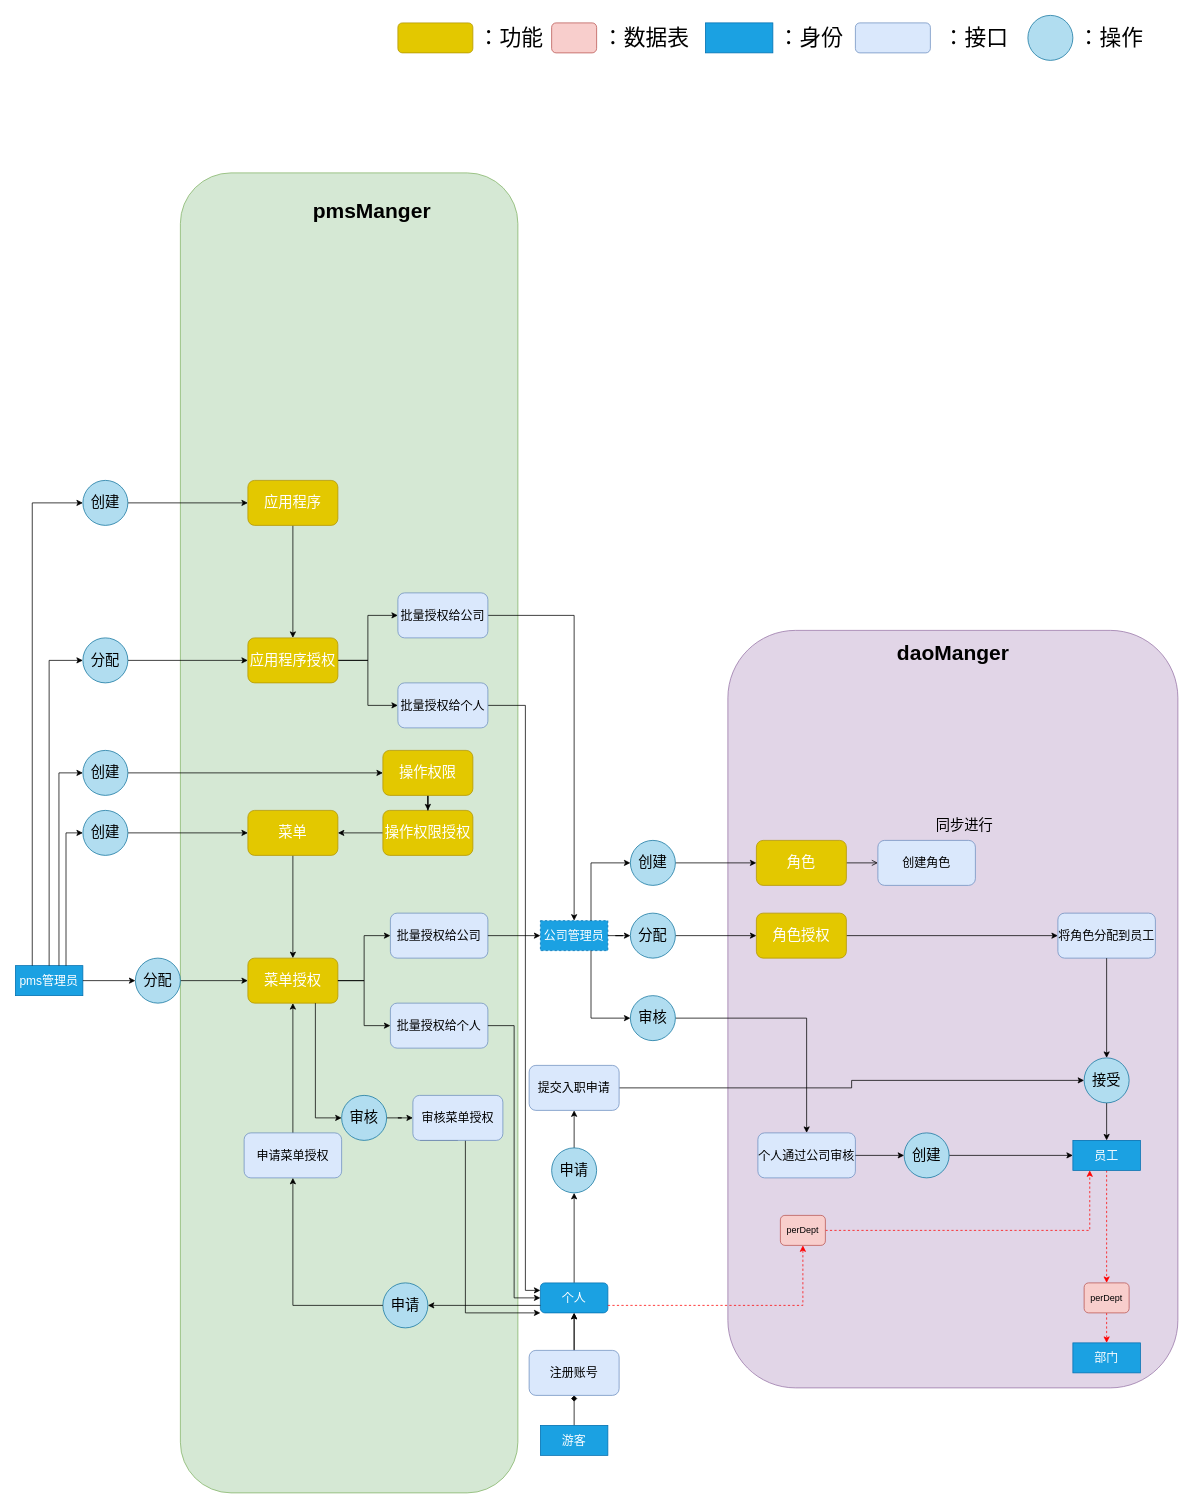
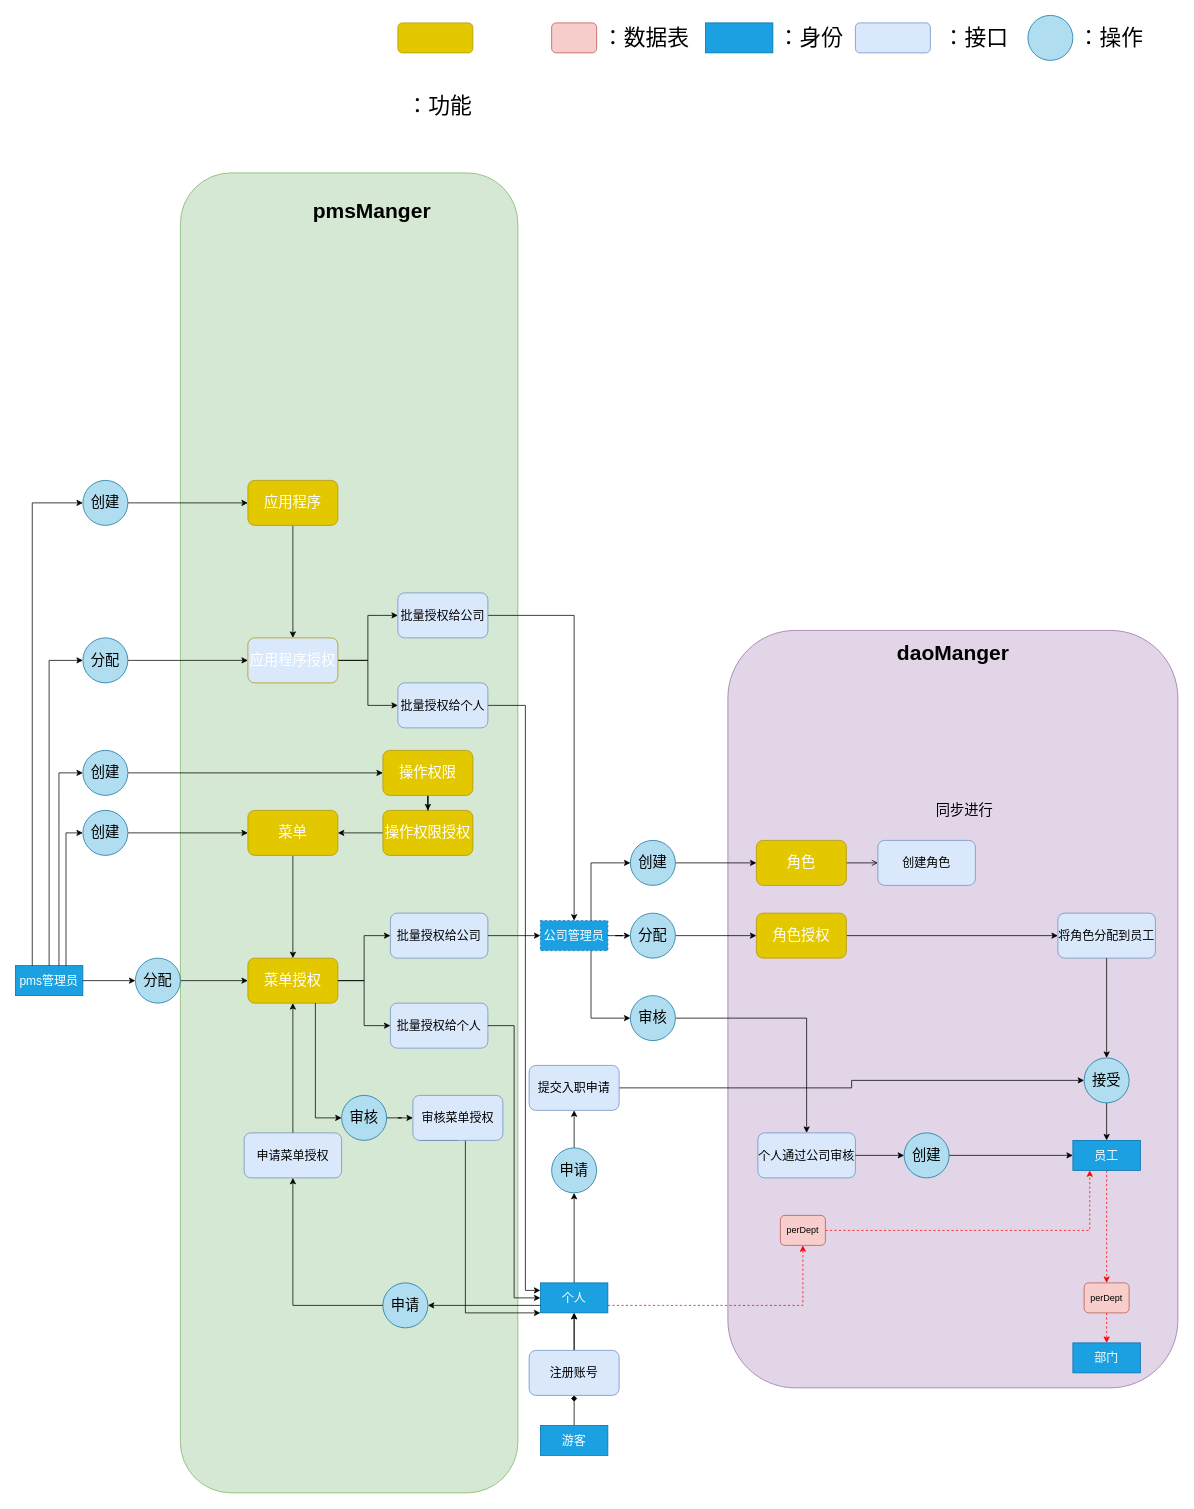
(510, 38) -> (439, 105)
(293, 660) -> (293, 660)
(964, 825) -> (964, 810)
(574, 1298) -> (574, 1298)
